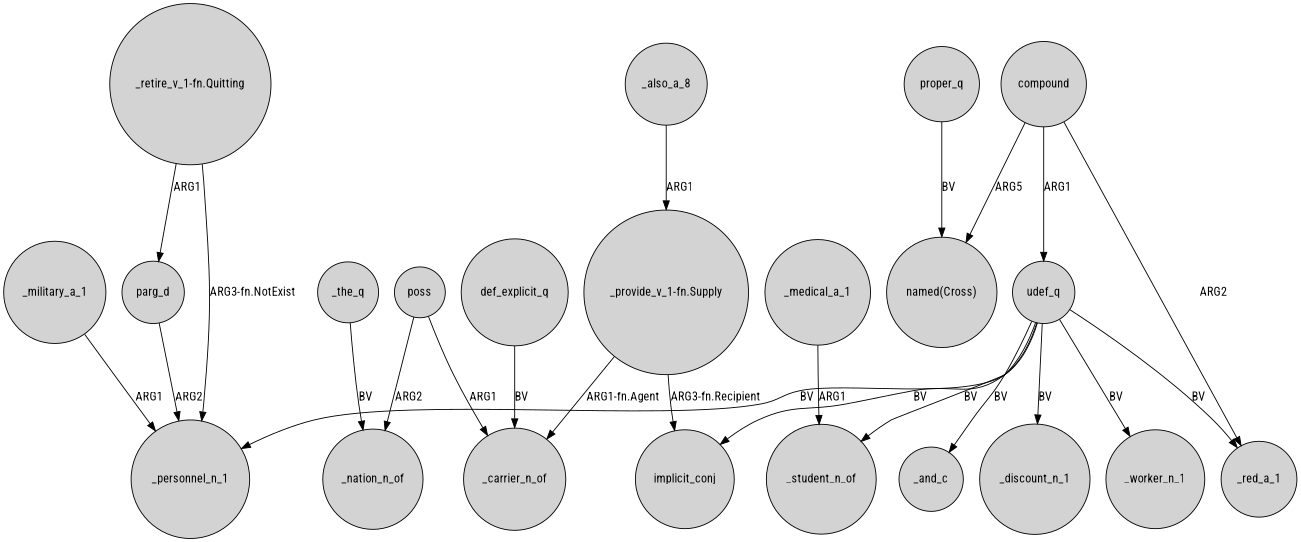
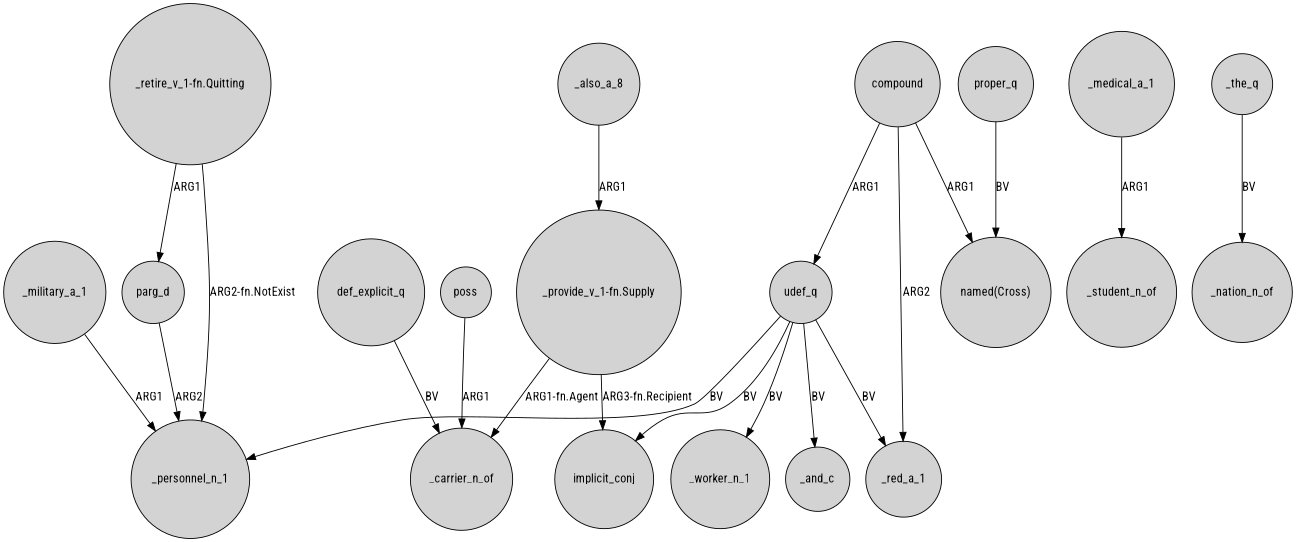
(1009, 187) -> (961, 187)
(253, 292) -> (253, 292)
(401, 369) -> none
(954, 395) -> none
(1035, 479) -> none
